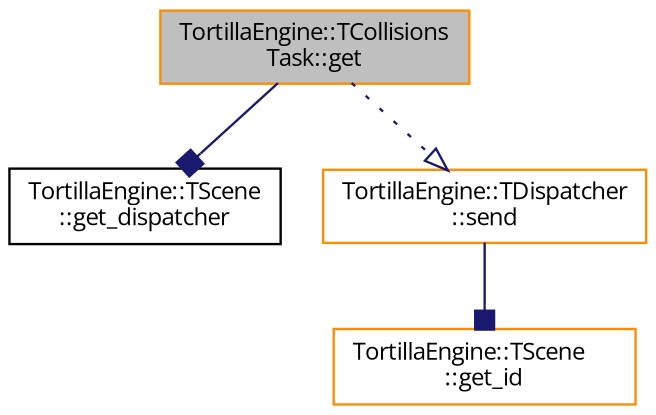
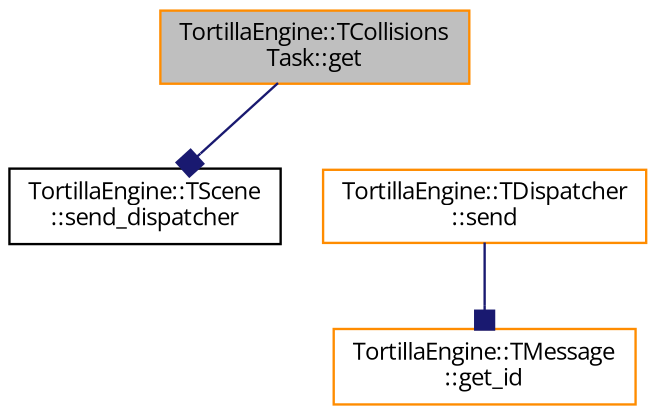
(391, 119) -> none
(145, 206) -> (145, 206)
(485, 367) -> (485, 367)
